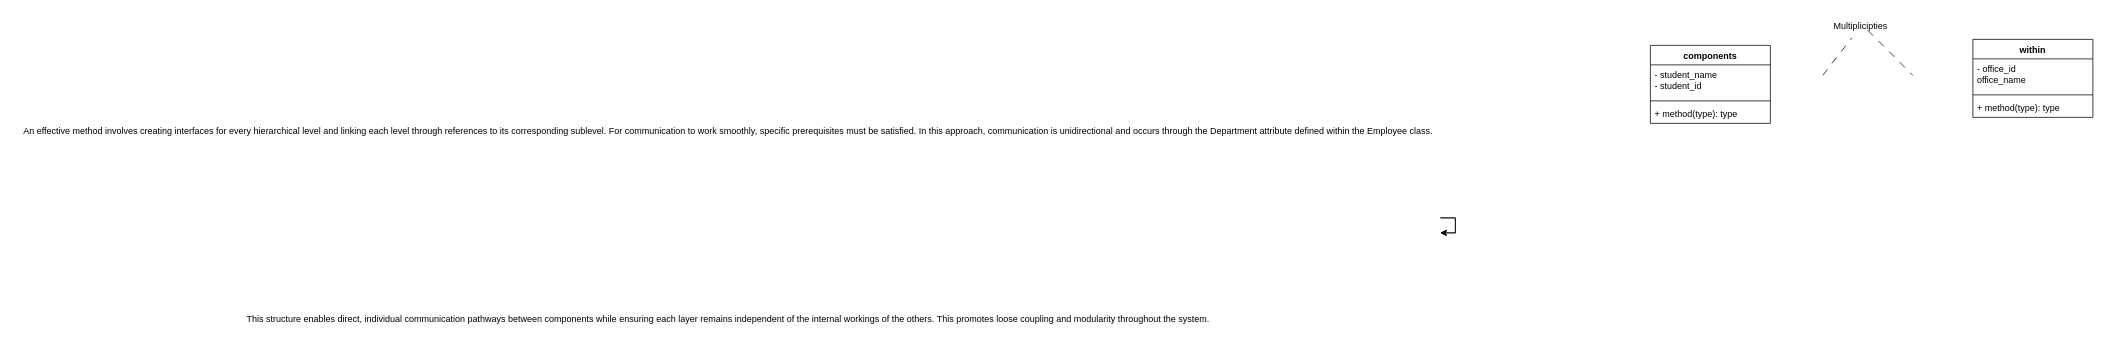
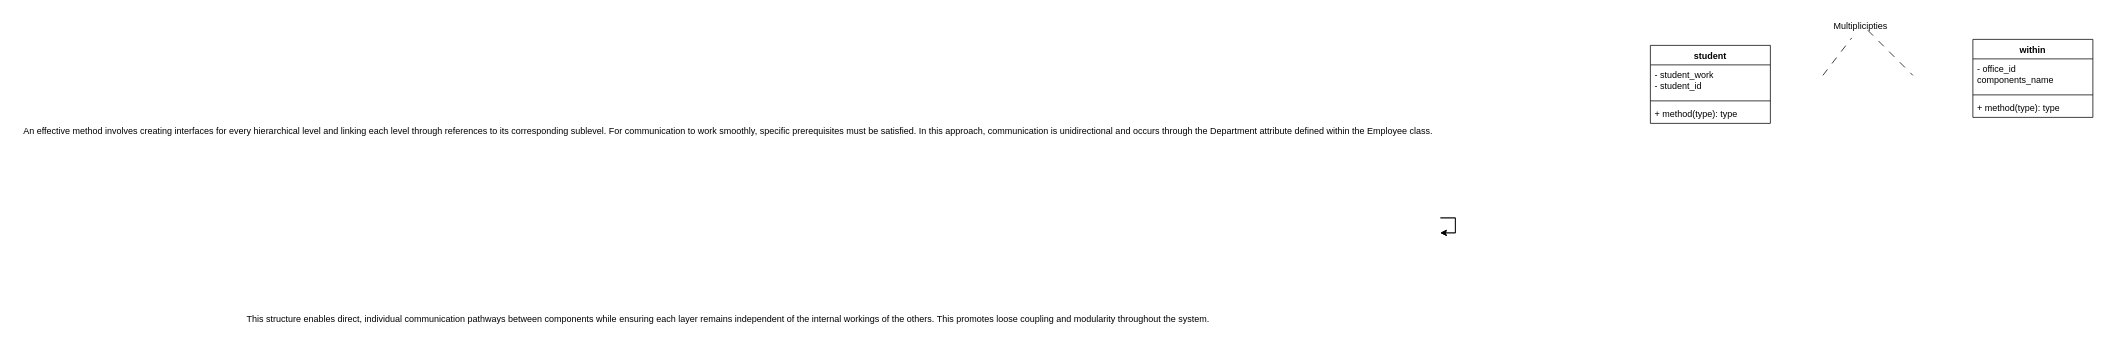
(1710, 56) -> (1710, 56)
(2004, 75) -> (2015, 75)
(1689, 81) -> (1689, 81)
